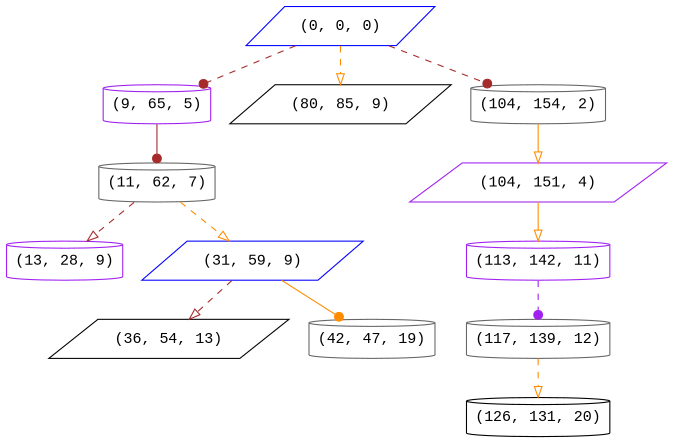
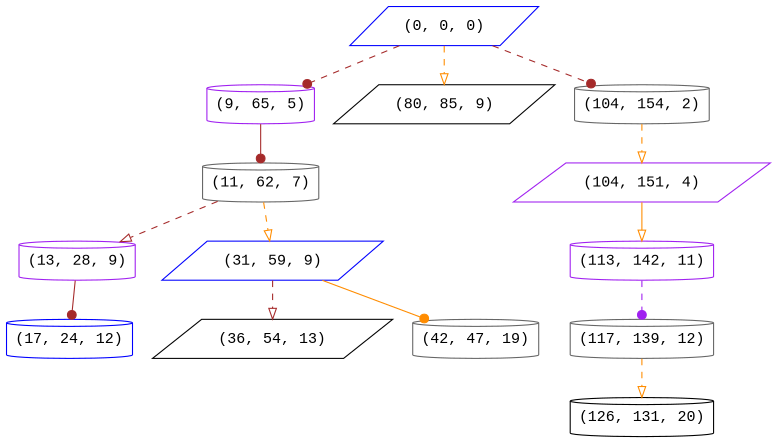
(538, 138) -> (642, 138)
none -> (70, 339)
